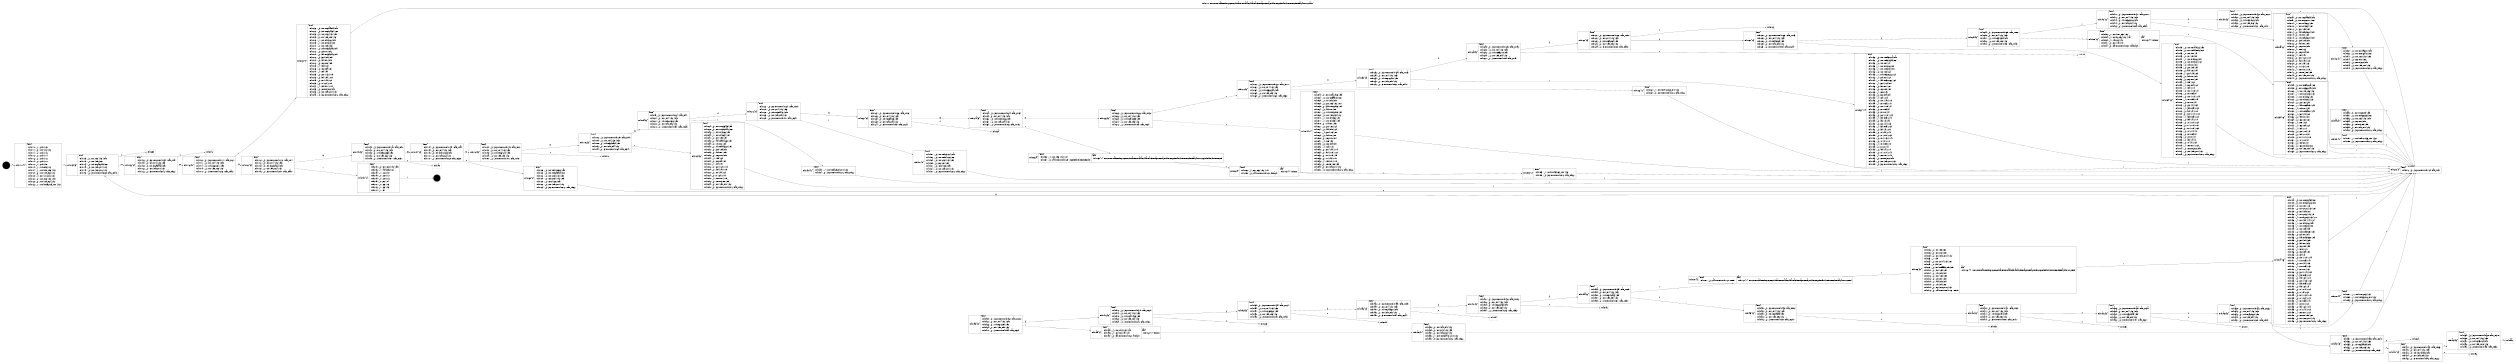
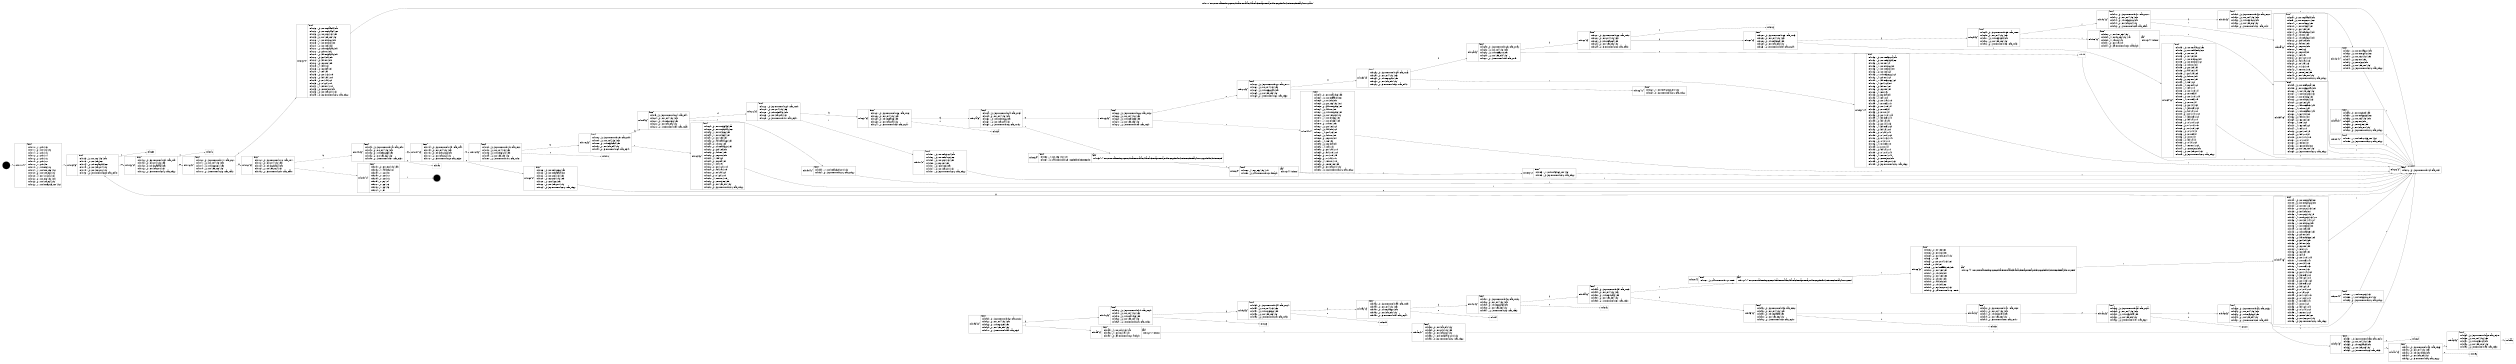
(2021, 170) -> (2215, 160)
(2124, 327) -> none
